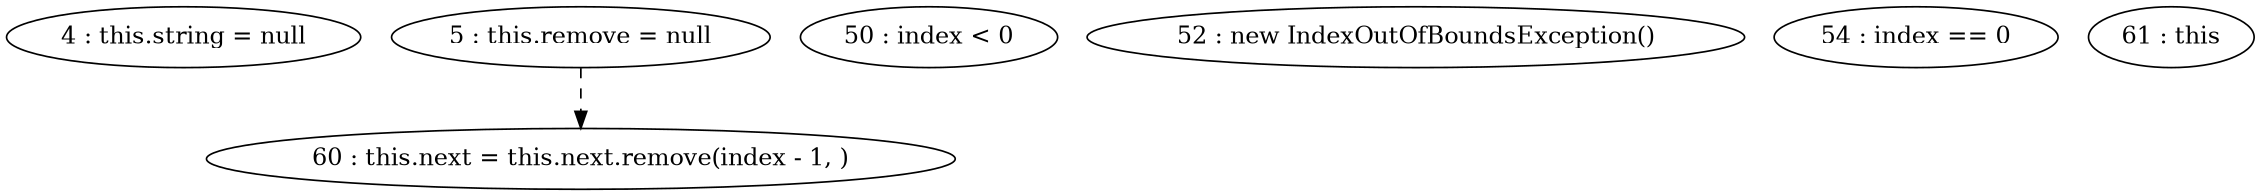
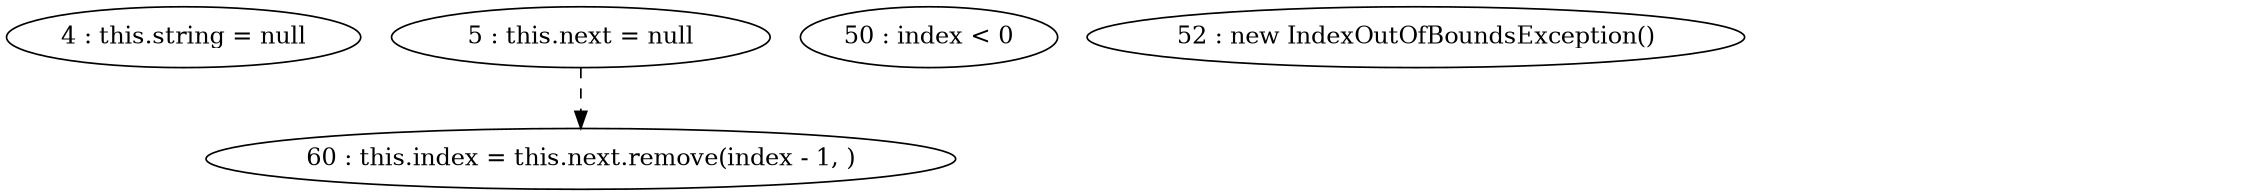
(581, 37) -> (581, 37)
(1916, 37) -> none
(2171, 37) -> none
(581, 159) -> (581, 159)
